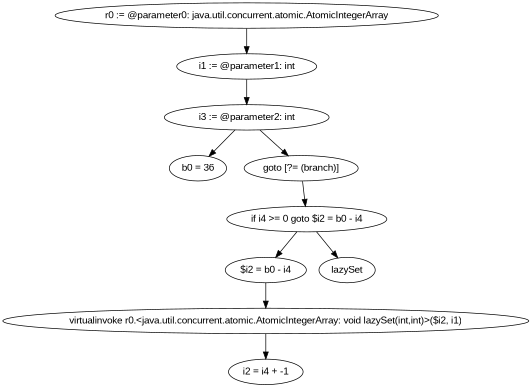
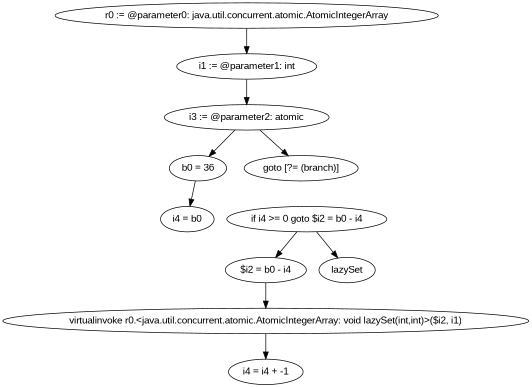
(247, 117) -> (247, 117)
(304, 190) -> none
none -> (187, 219)
(266, 372) -> (266, 372)
